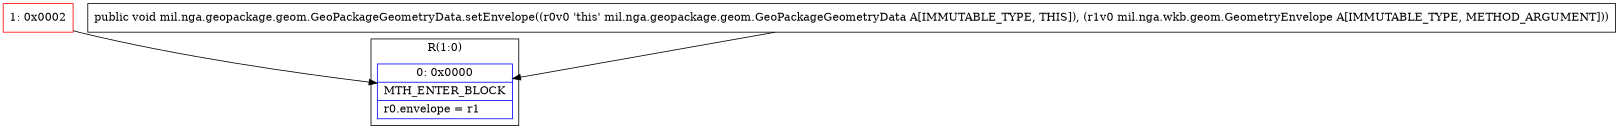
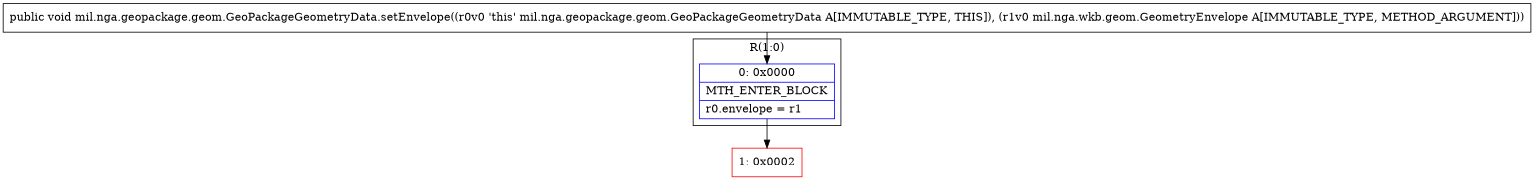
(220, 61) -> (767, 130)
